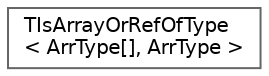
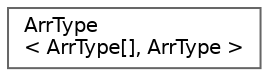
(134, 38) -> (134, 38)
